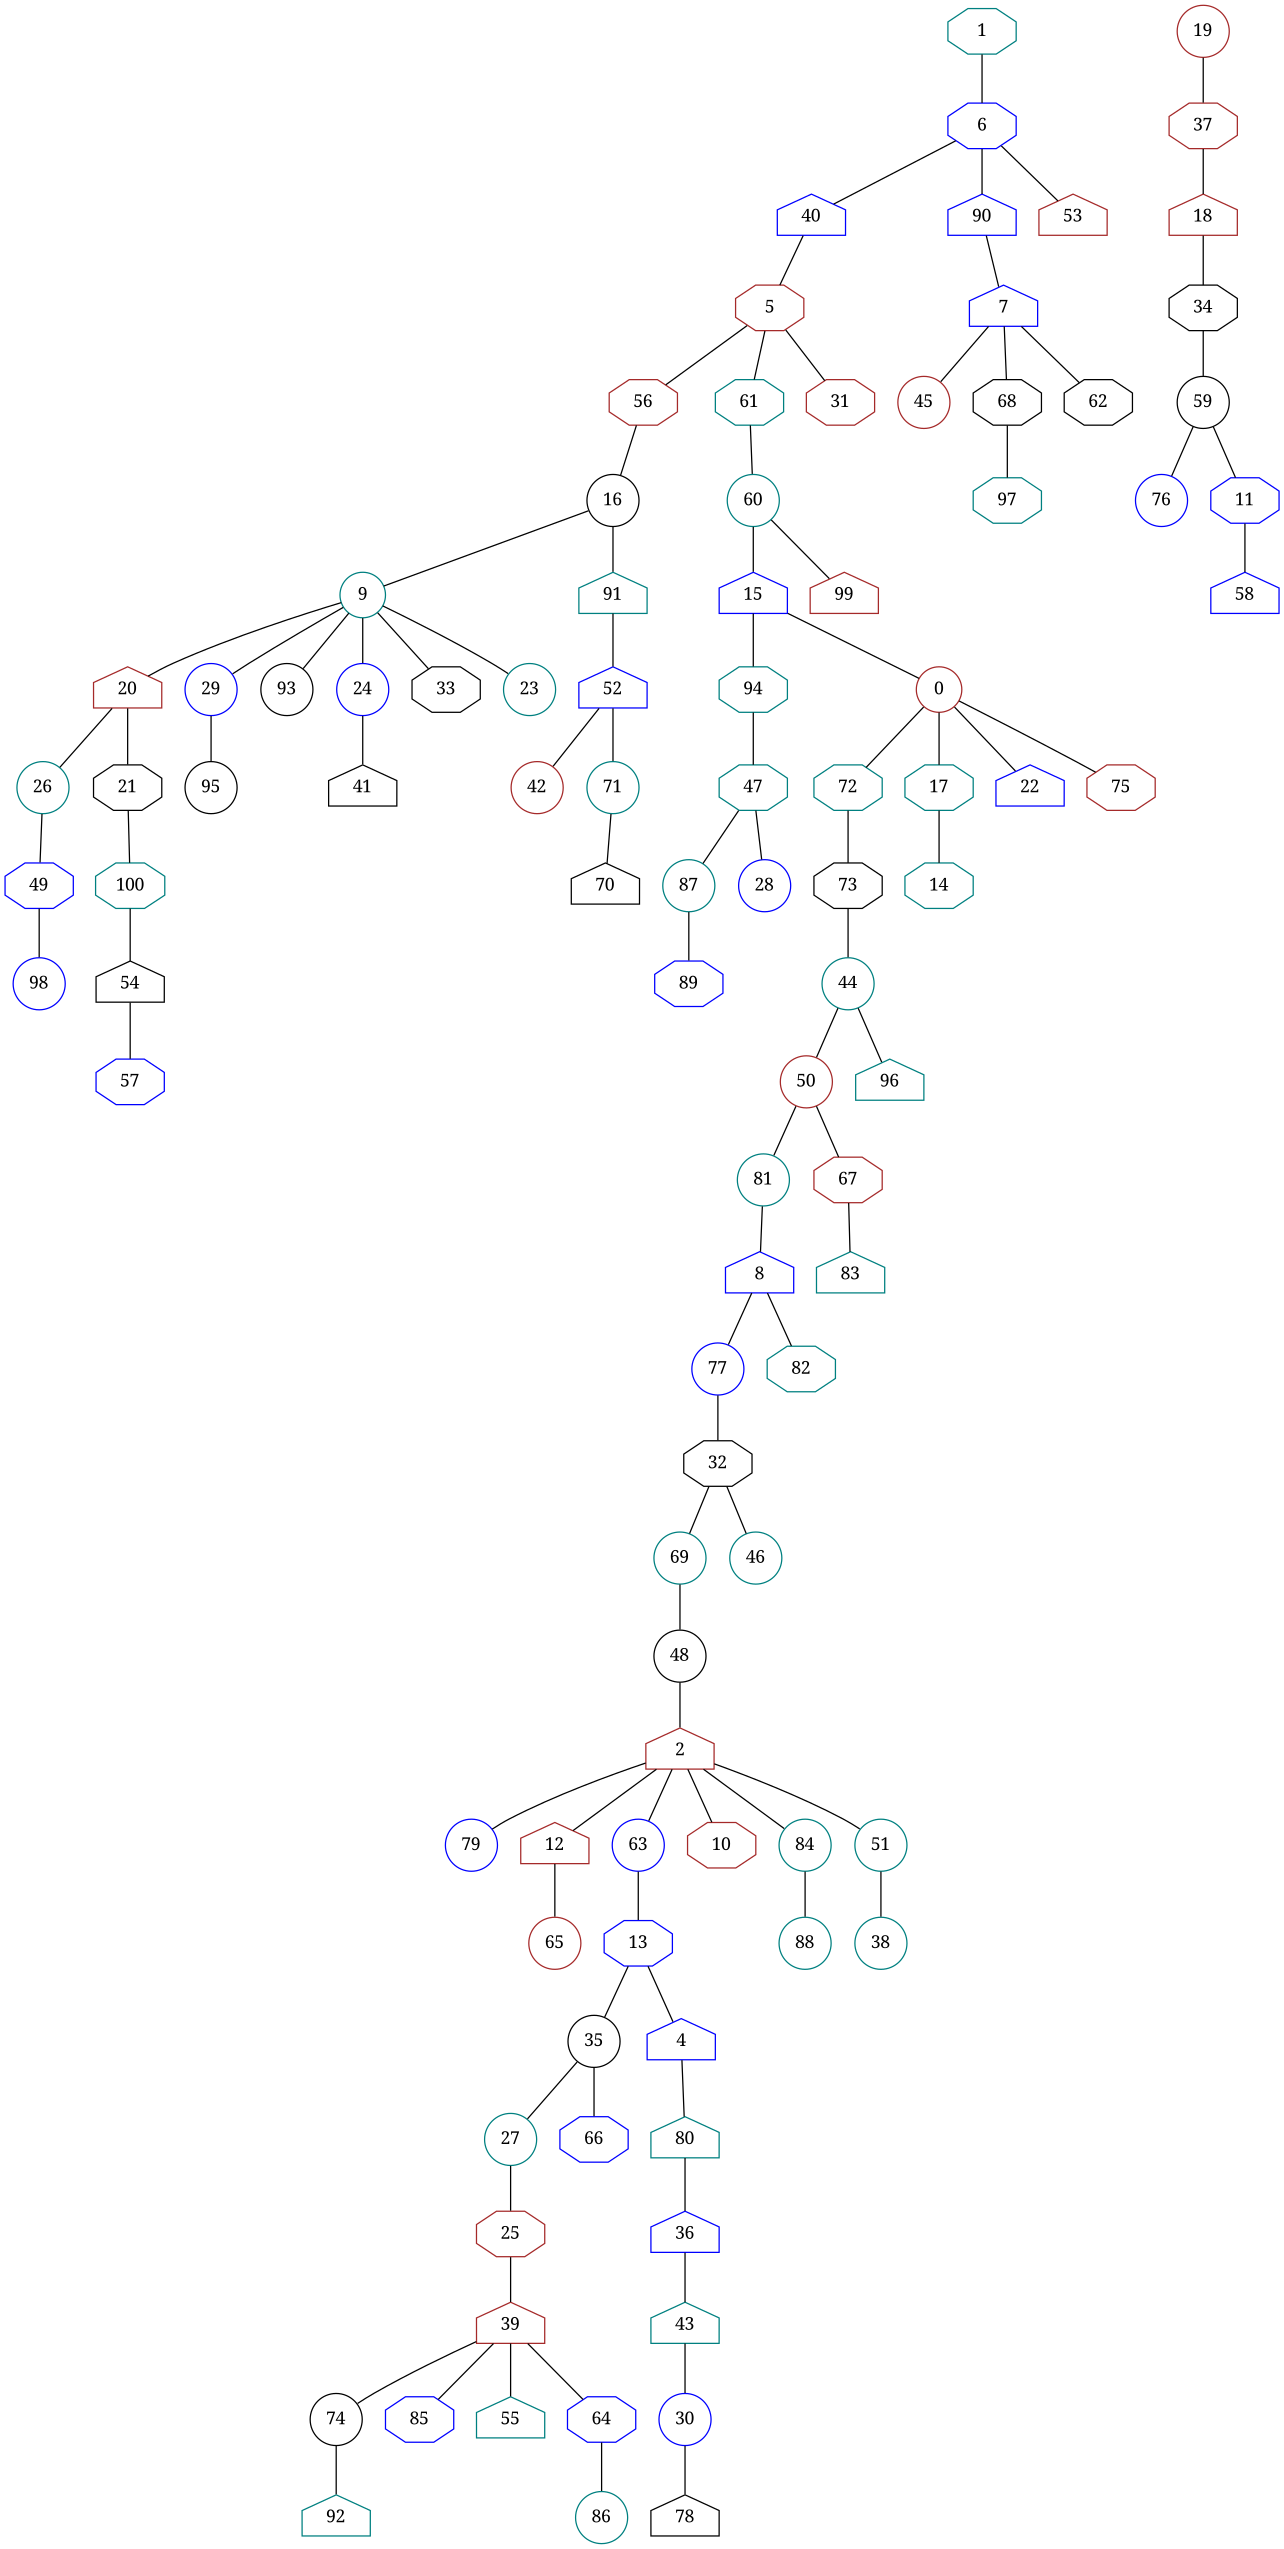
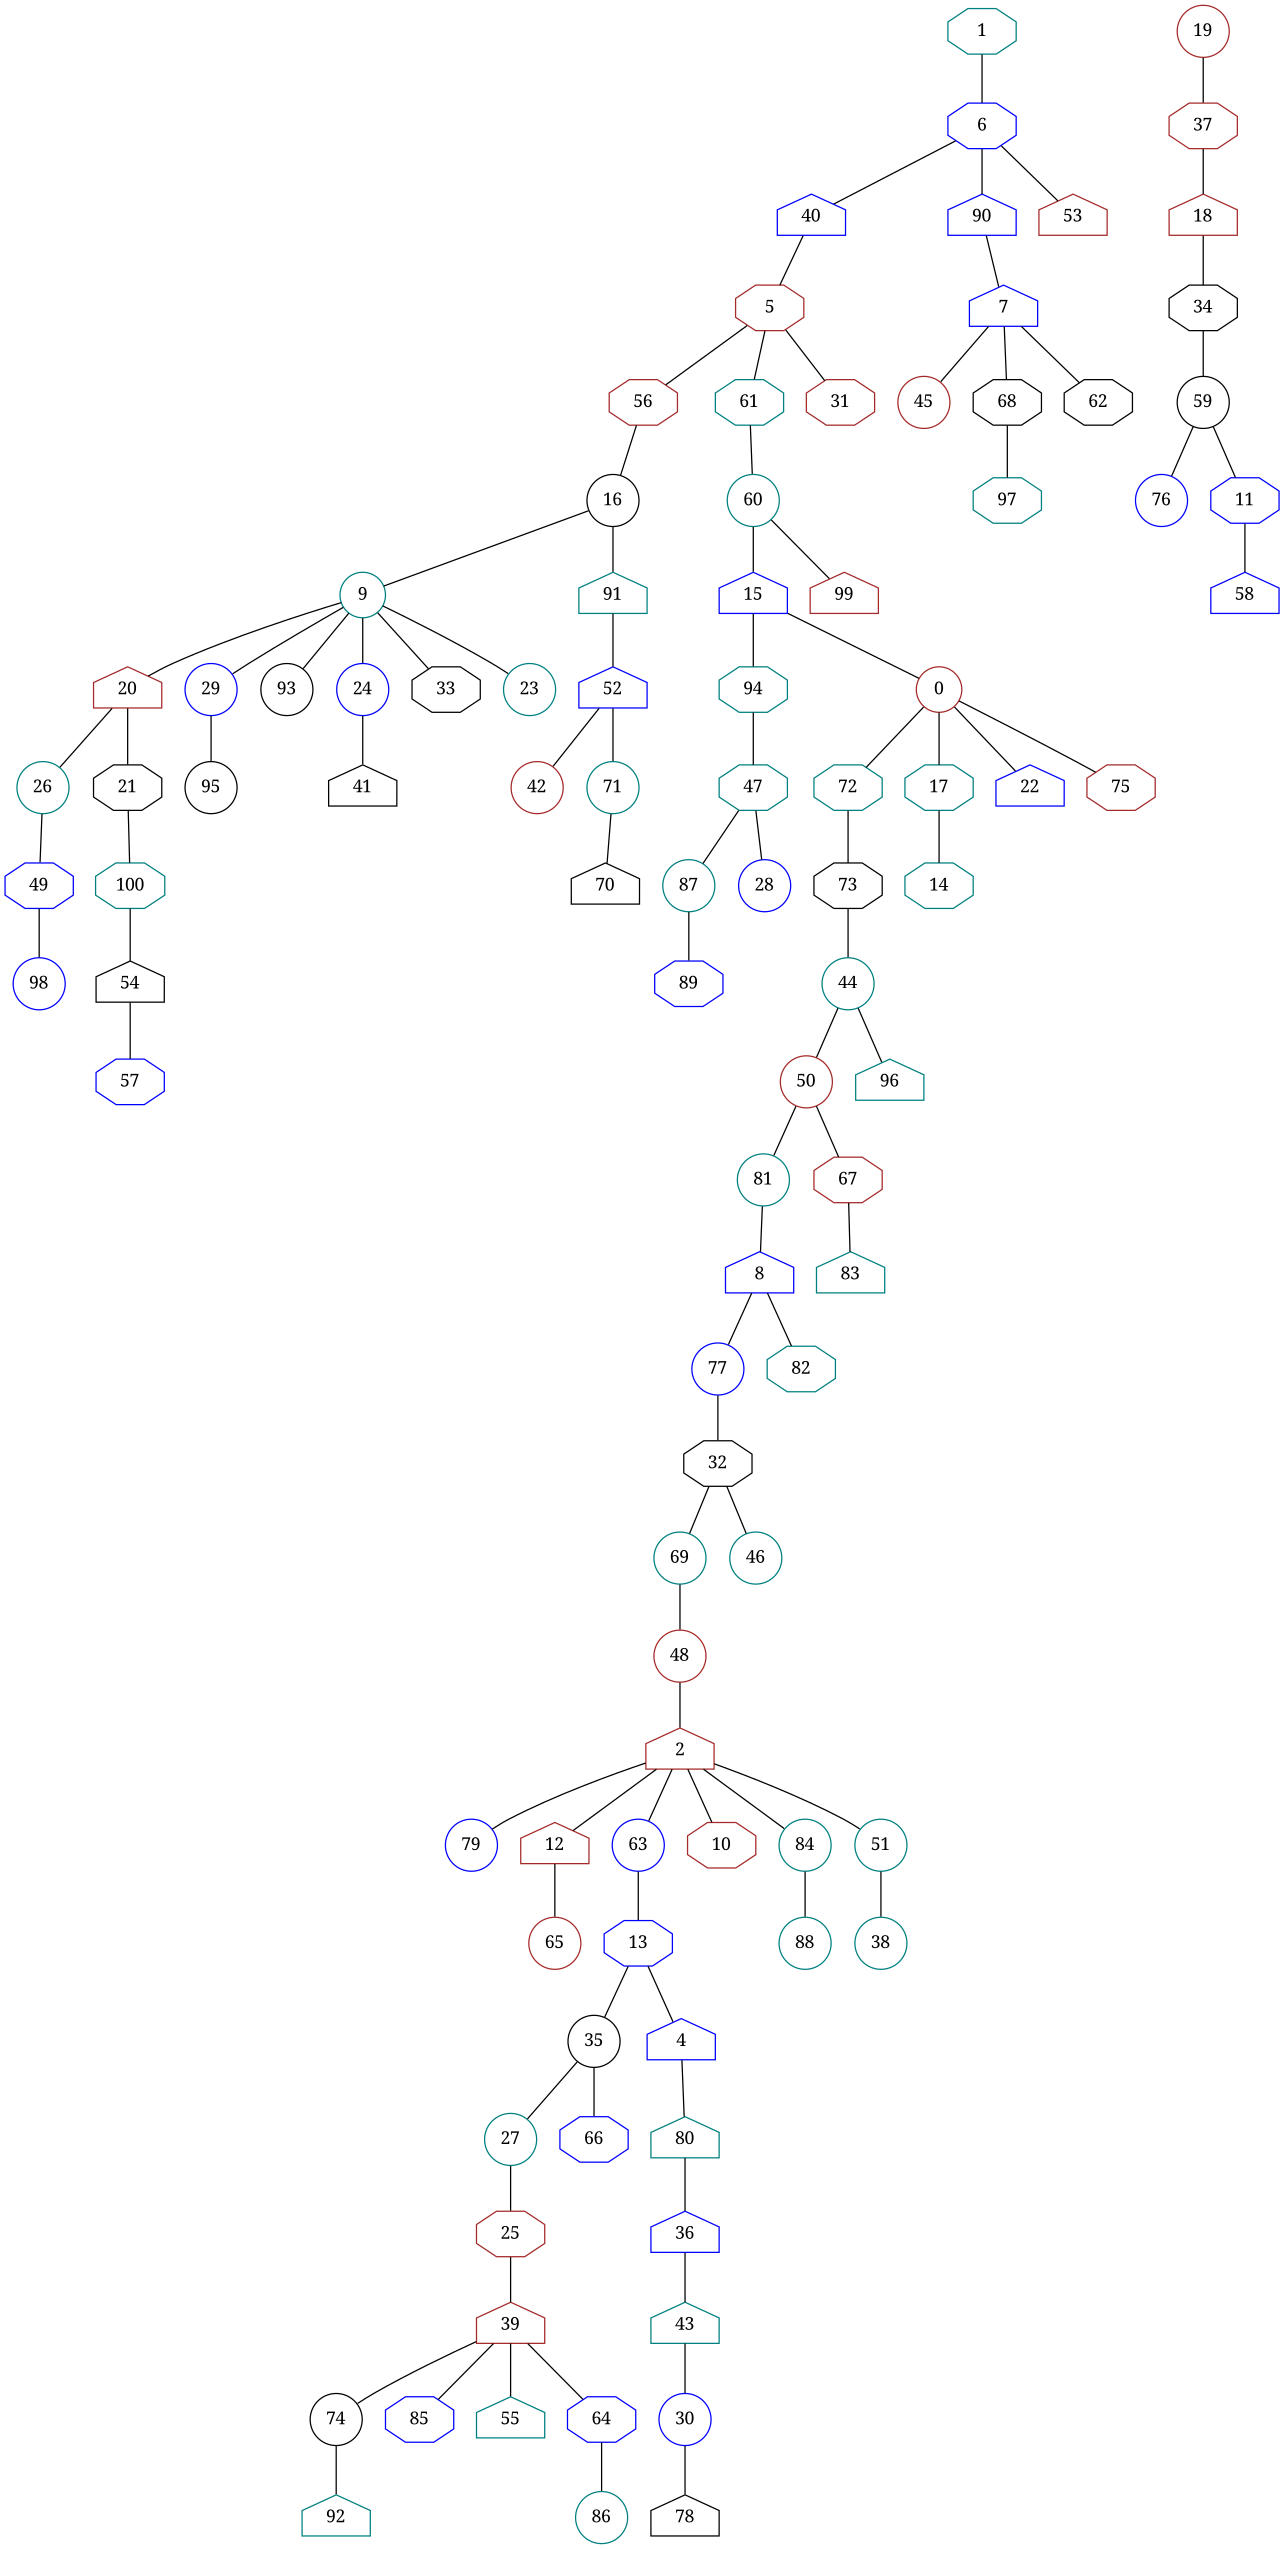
(680, 1656) -> (680, 1656)
